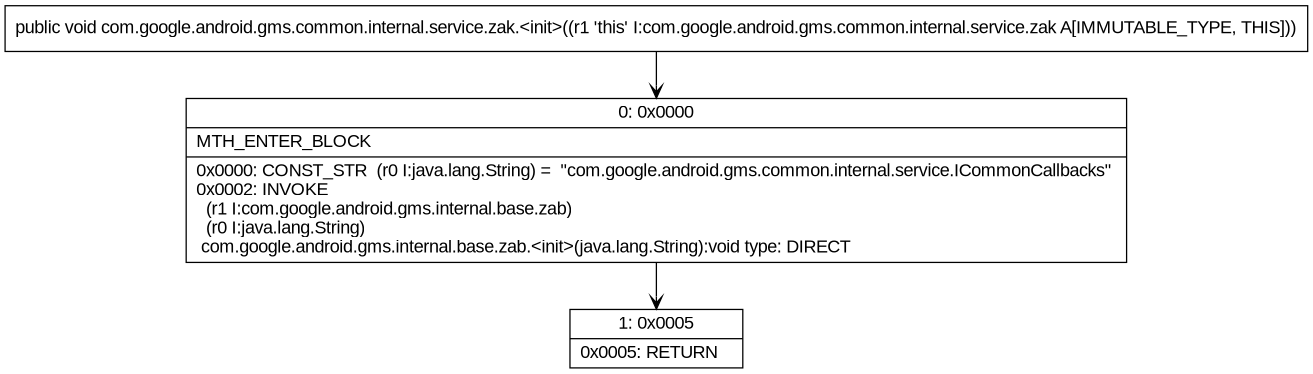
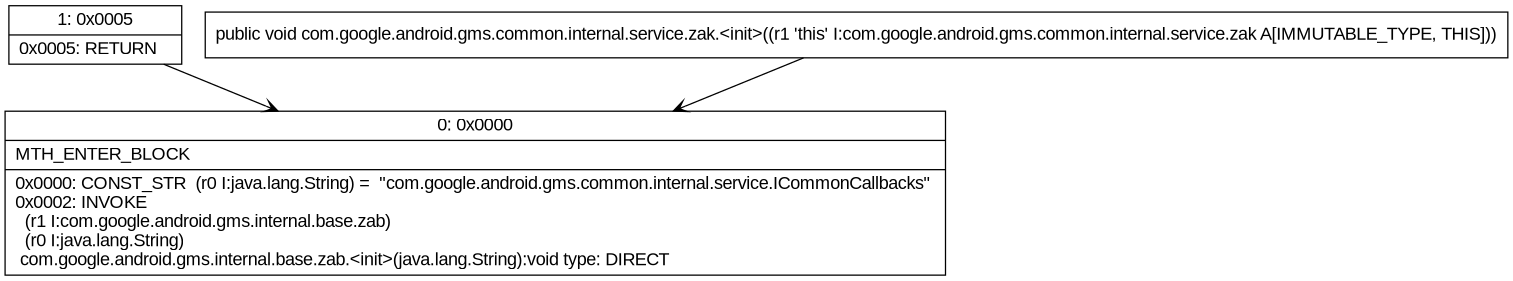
(656, 280) -> (215, 85)
